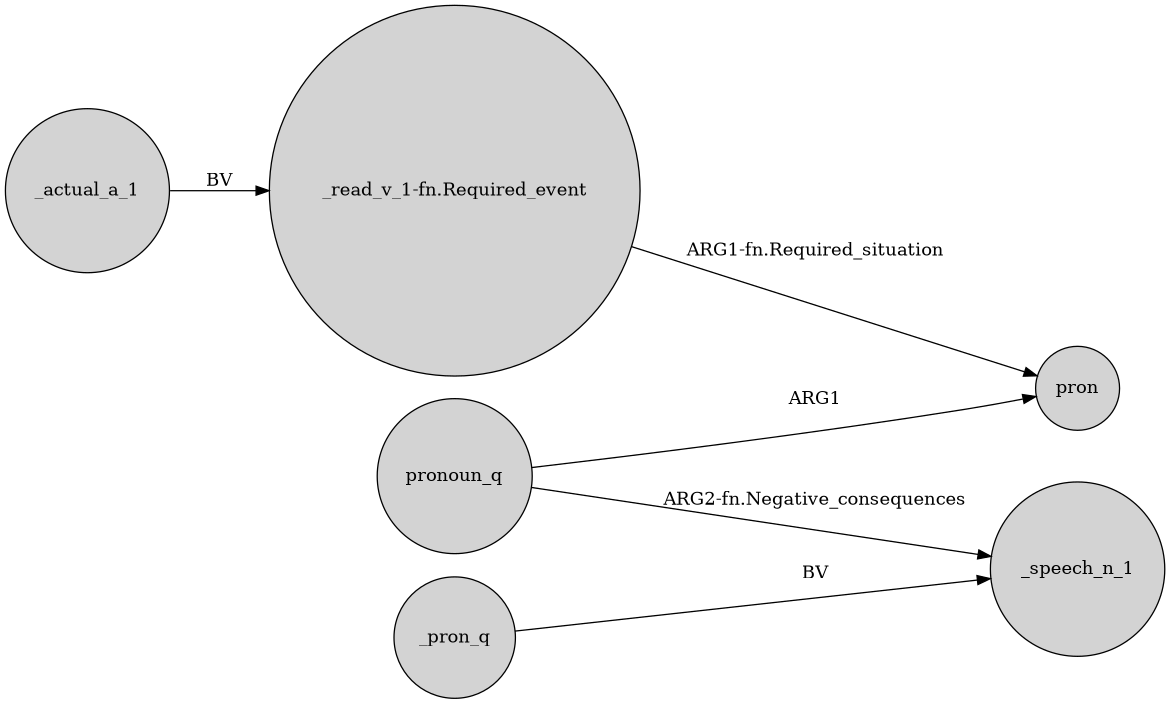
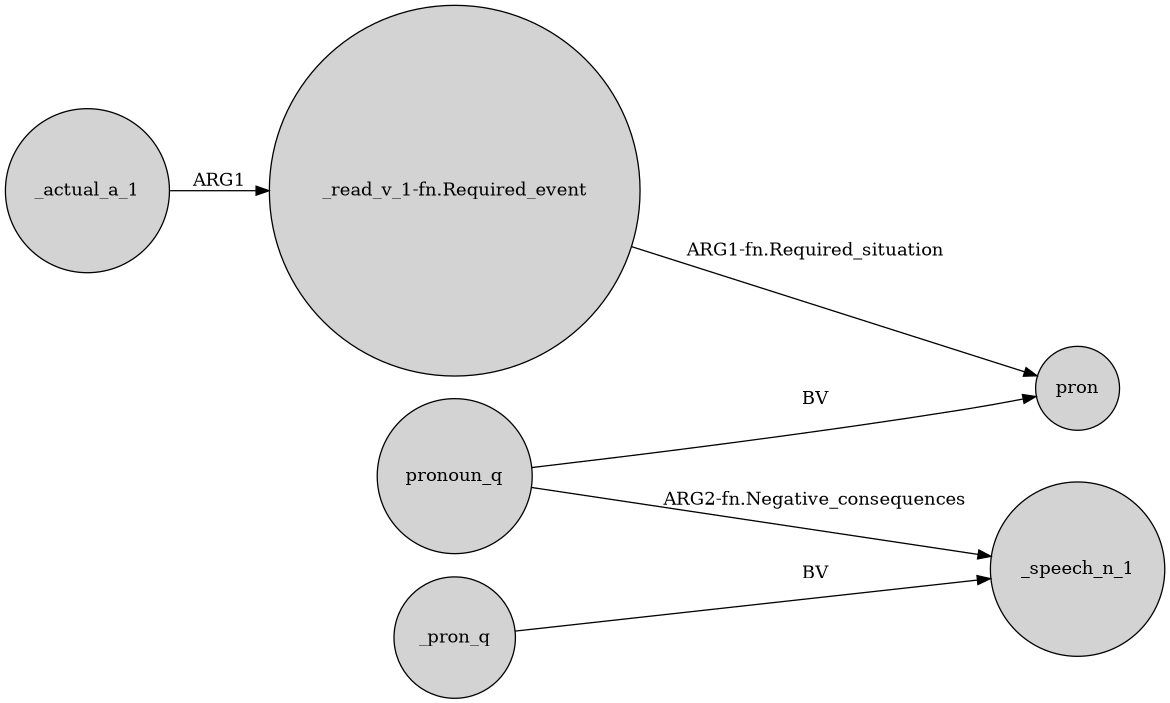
(219, 181) -> (219, 181)
(815, 399) -> (815, 399)
